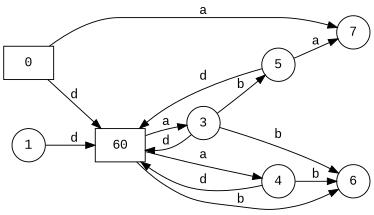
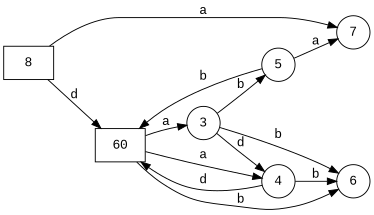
(29, 63) -> (29, 63)
(203, 76) -> (203, 76)
(29, 145) -> none
(175, 146) -> (237, 150)
